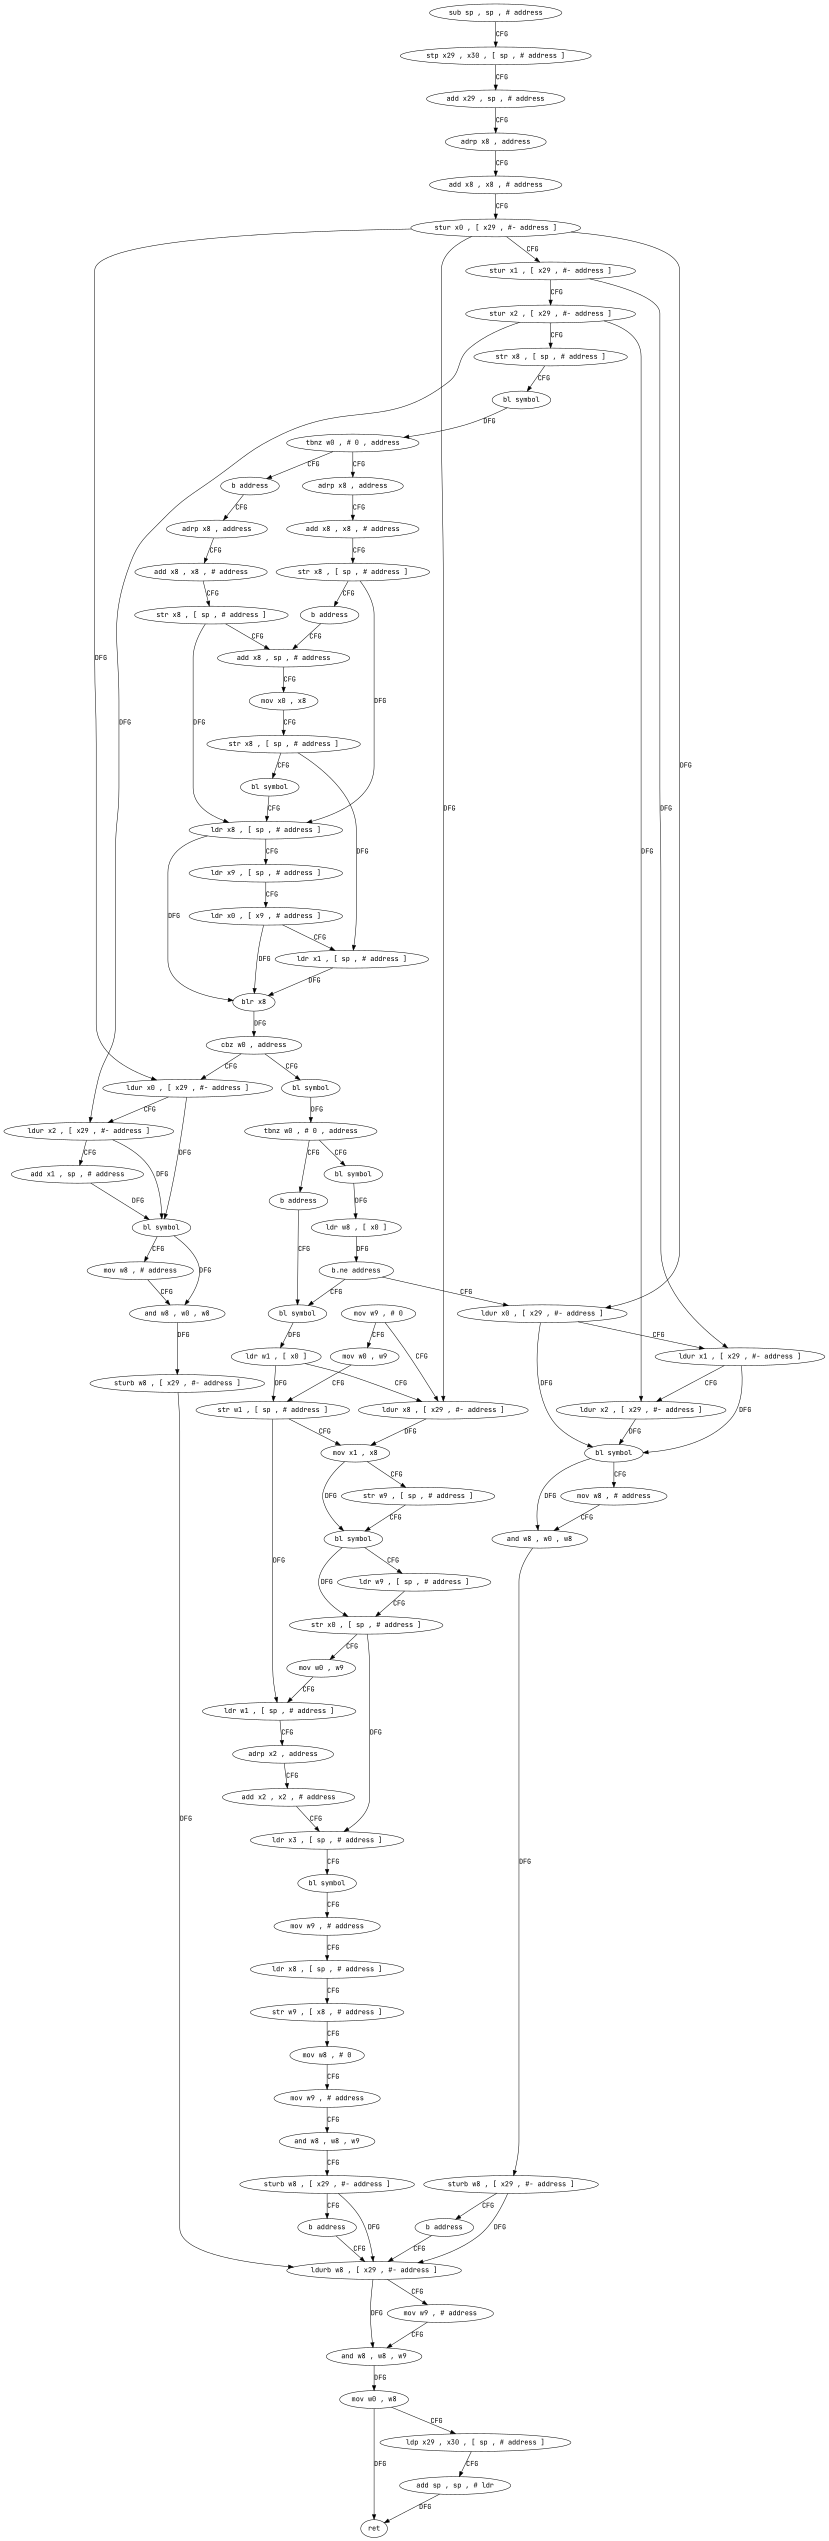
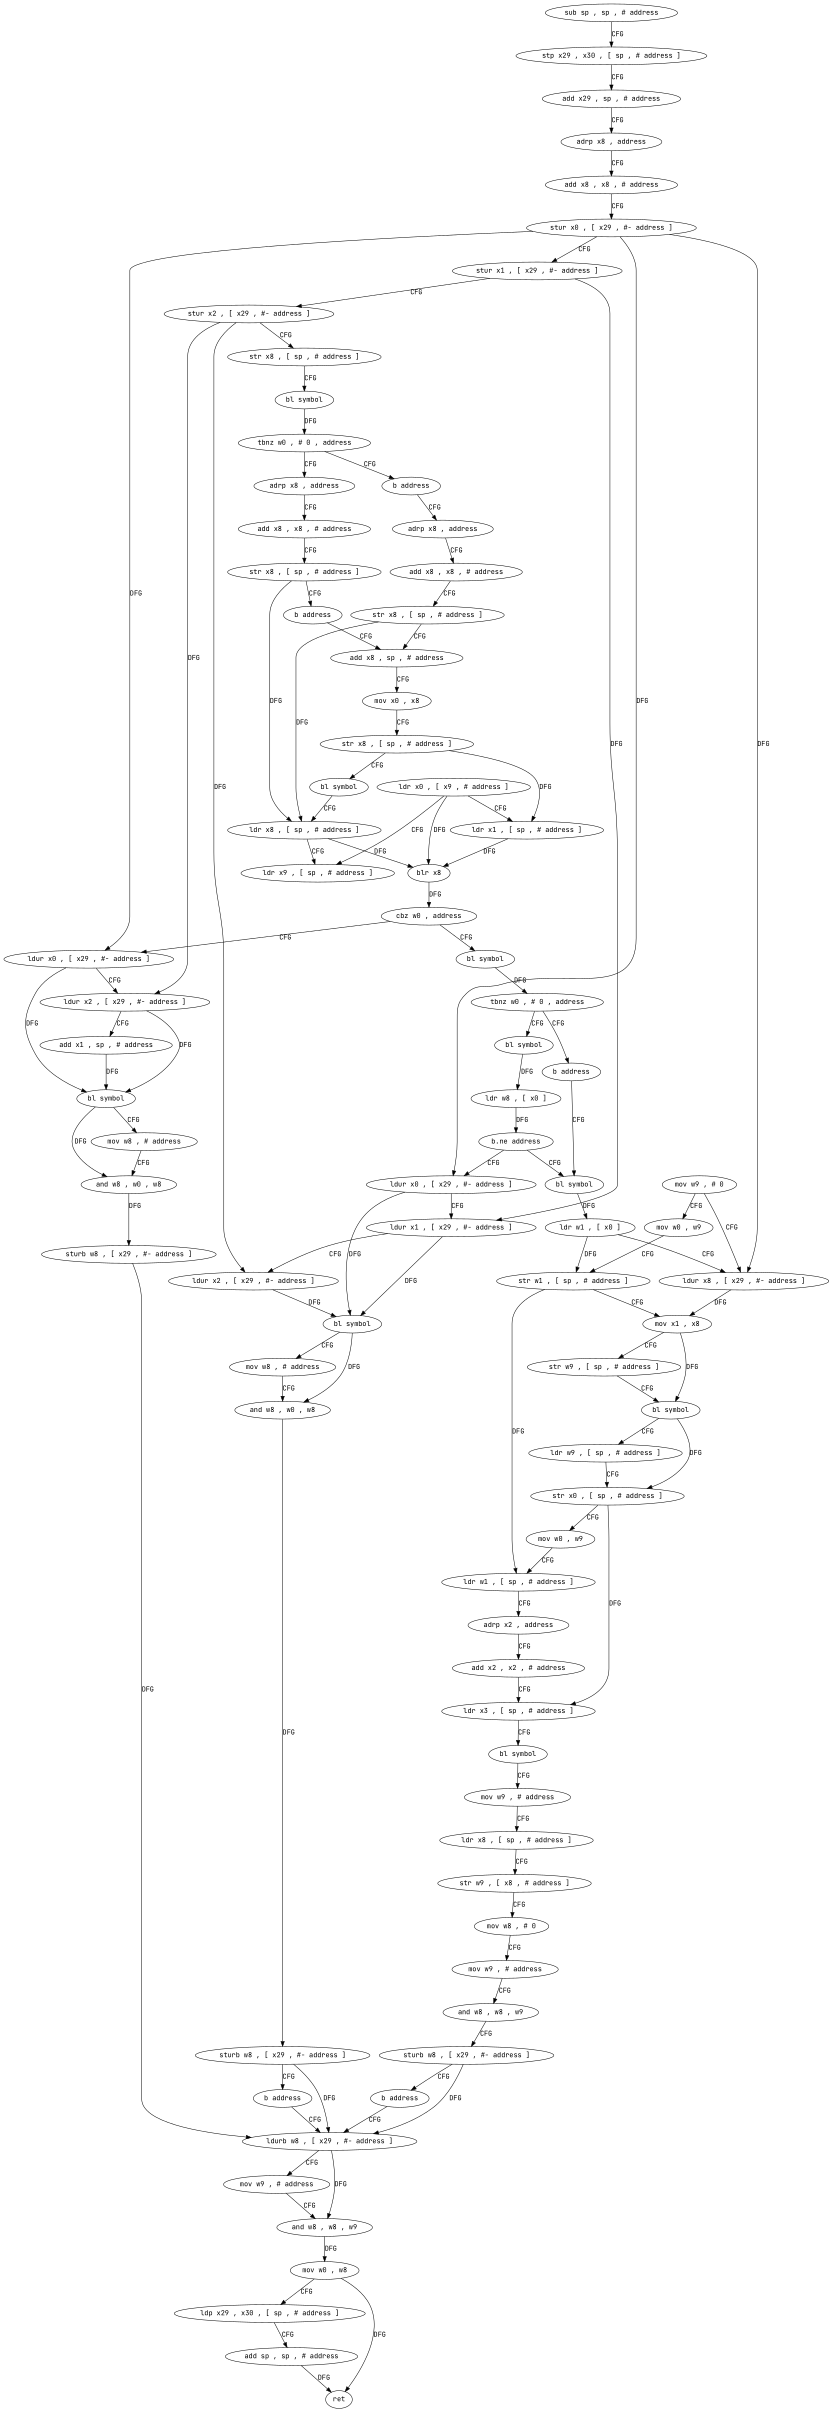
(266, 892) -> (395, 833)
(455, 2486) -> (292, 2357)
